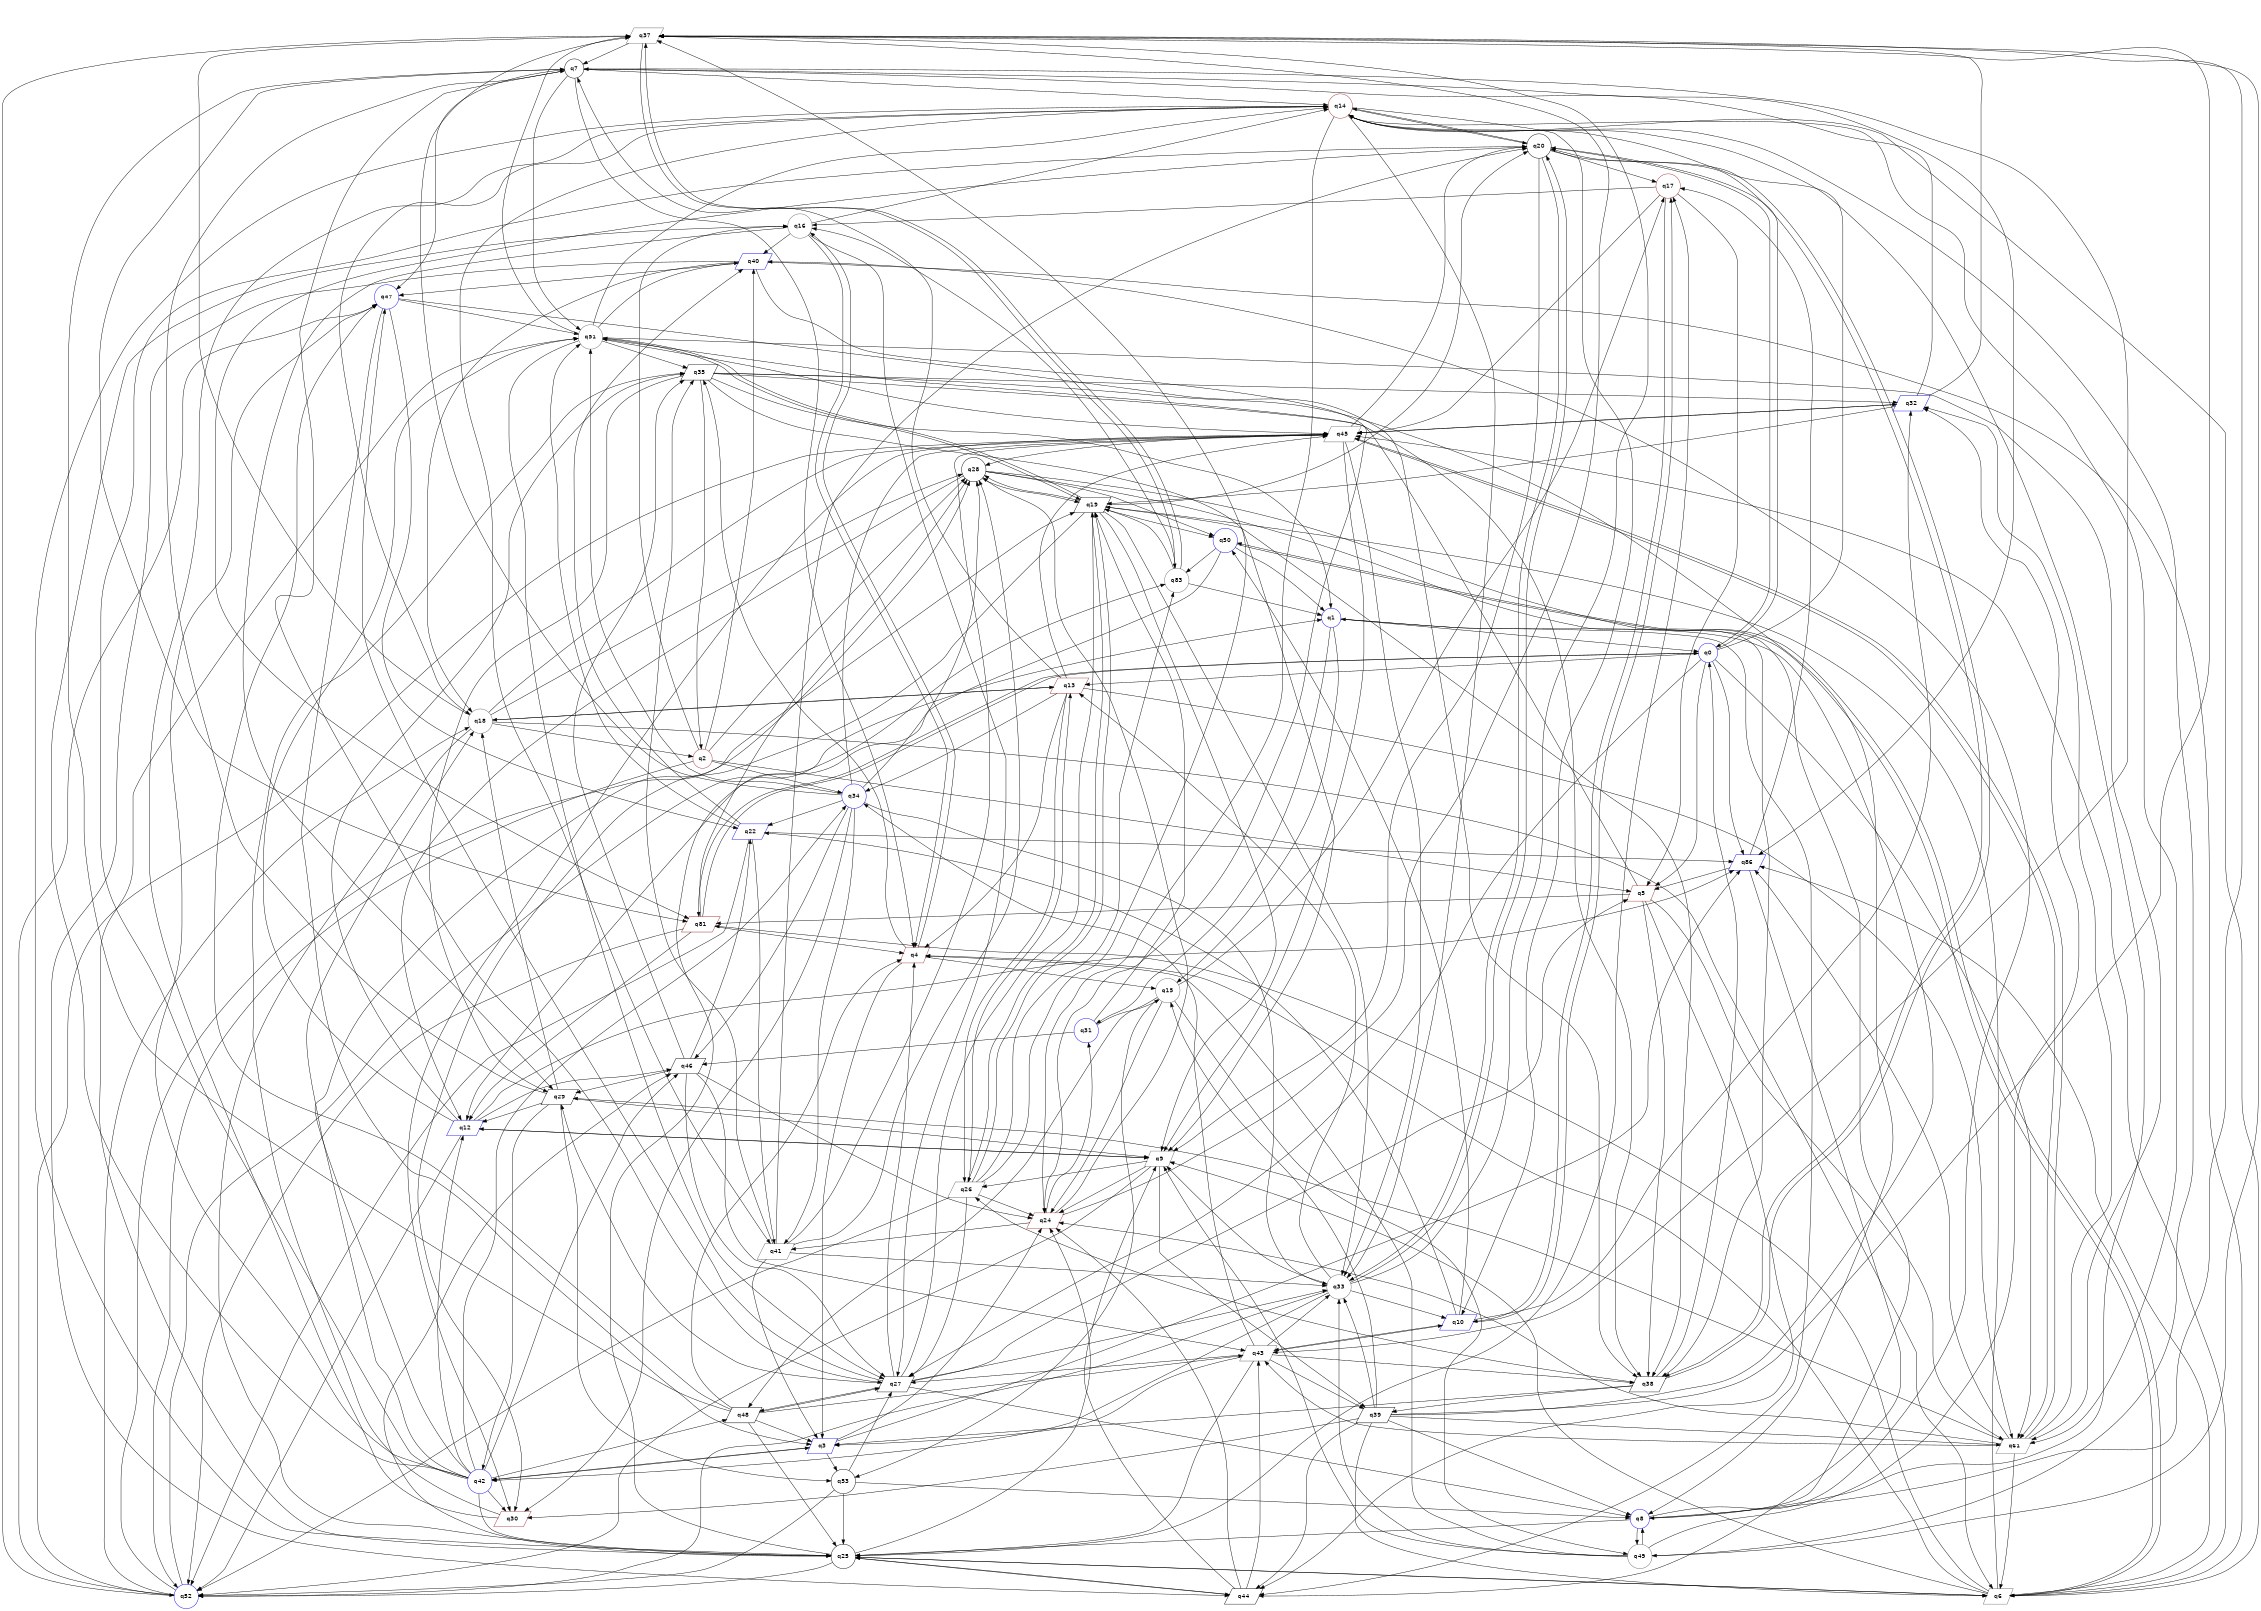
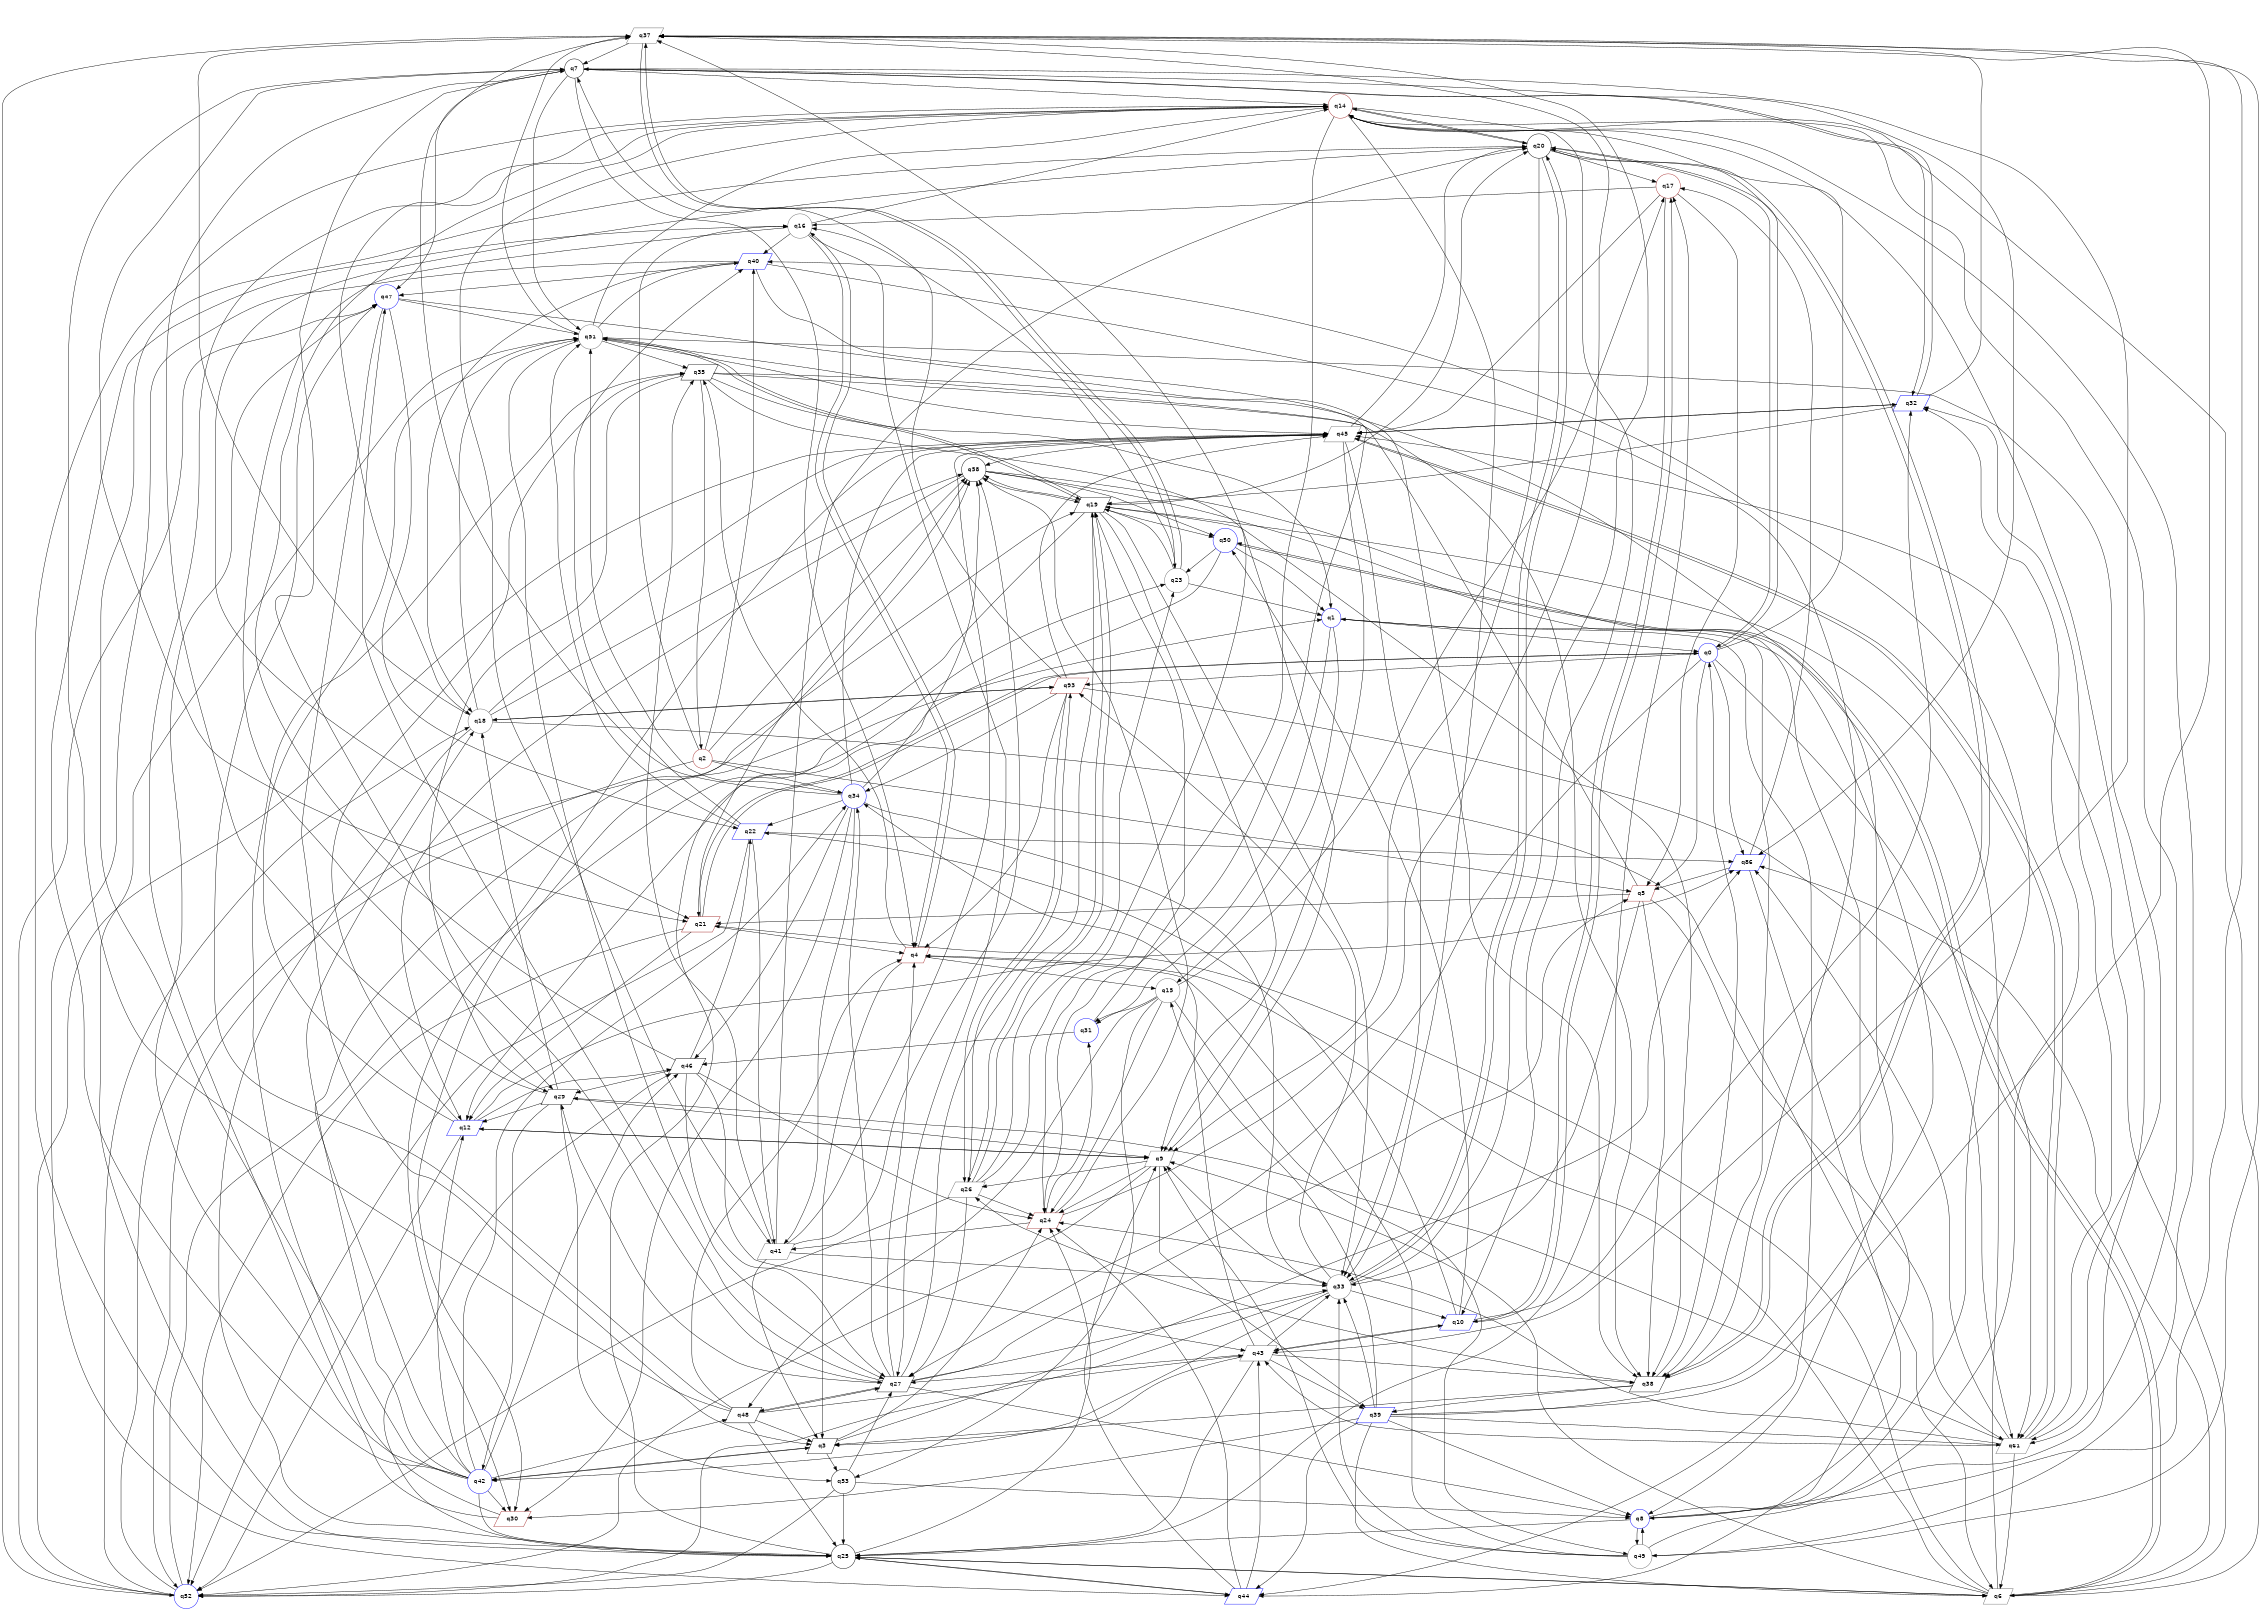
(1303, 388) -> (1372, 94)
(2087, 467) -> (1711, 492)
(974, 470) -> (974, 470)
(1177, 580) -> (1177, 580)
(1069, 686) -> (1069, 686)
(579, 699) -> (333, 322)
(590, 740) -> (459, 494)
(701, 924) -> (701, 924)
(1123, 1013) -> (1128, 1009)
none -> (857, 1096)
(1757, 1401) -> (1571, 1138)
(1375, 1415) -> (1375, 1415)
(822, 1446) -> (822, 1446)
(1244, 1596) -> (1244, 1596)
